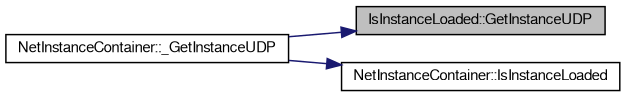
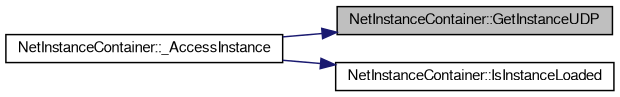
(481, 21) -> (475, 21)
(147, 49) -> (144, 49)
